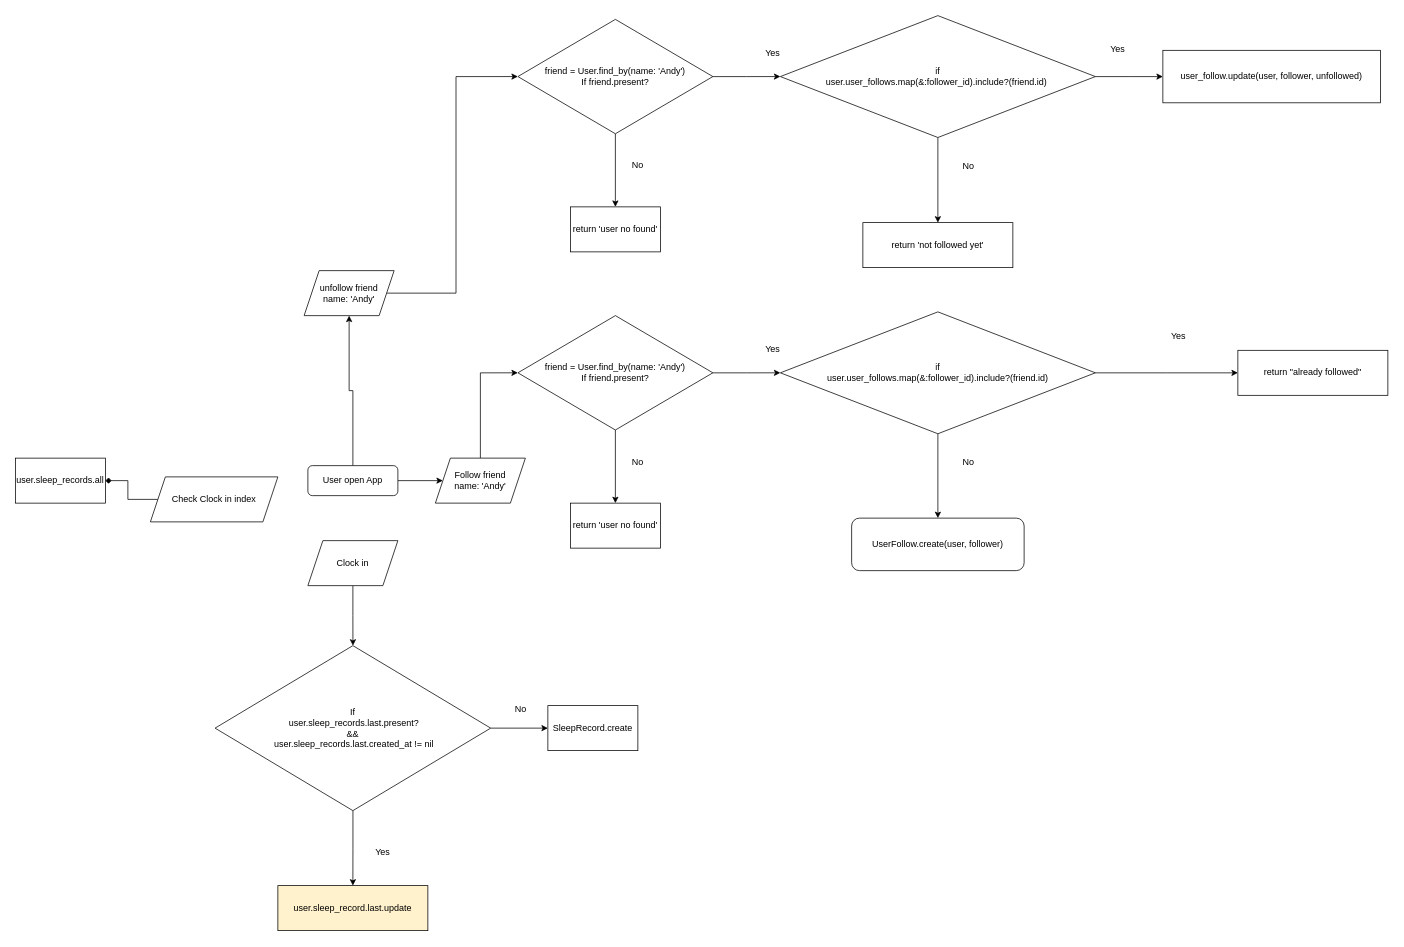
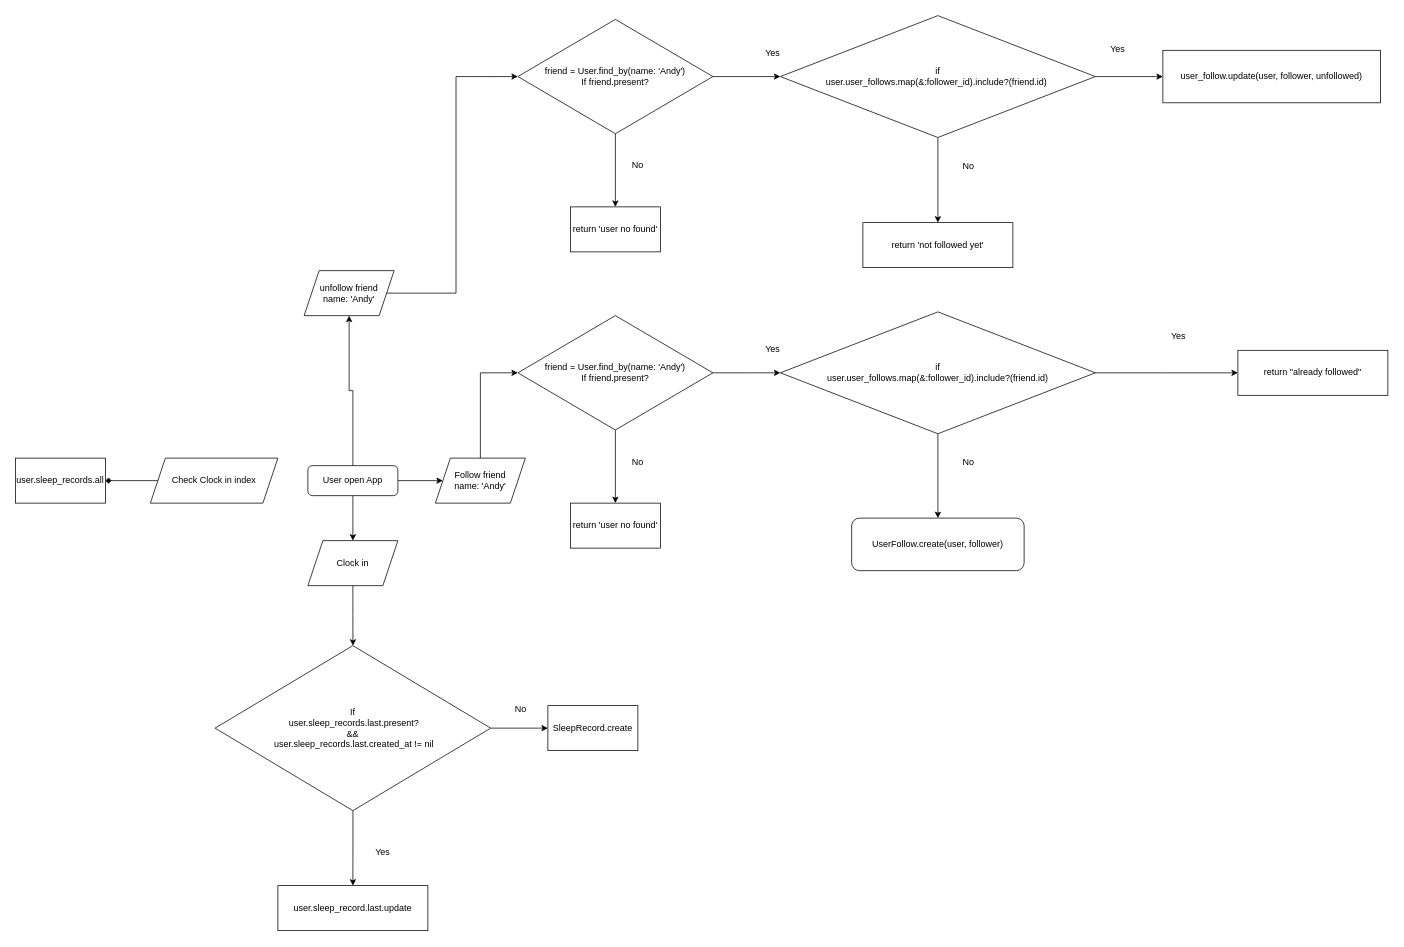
(214, 499) -> (214, 480)
none -> (353, 534)
(353, 908) -> (353, 908)
